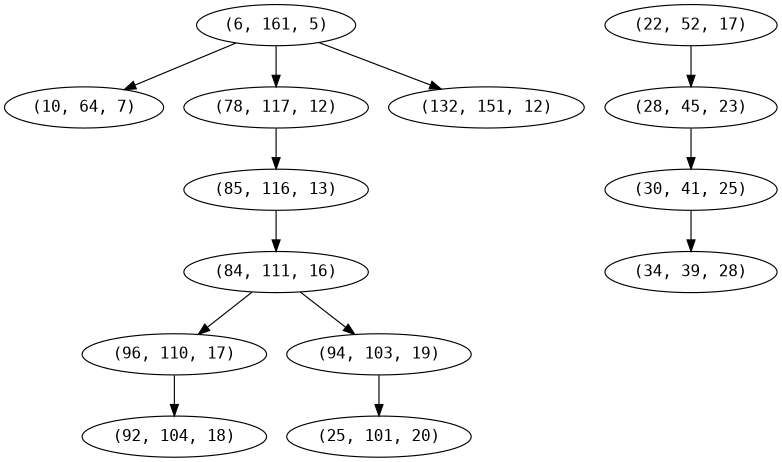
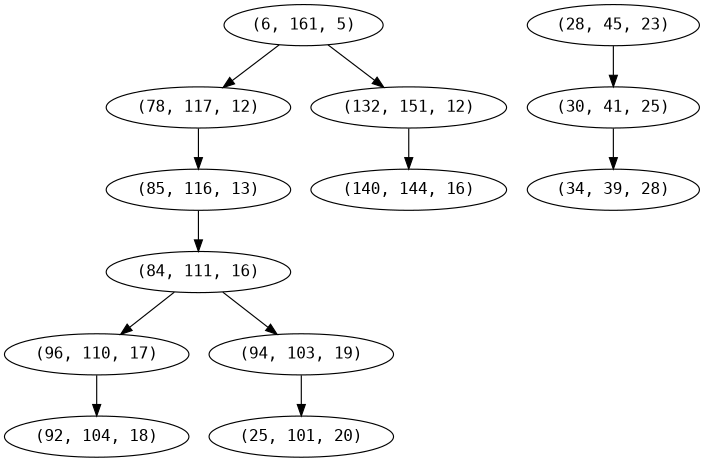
(691, 25) -> none
(84, 107) -> none
none -> (409, 190)
